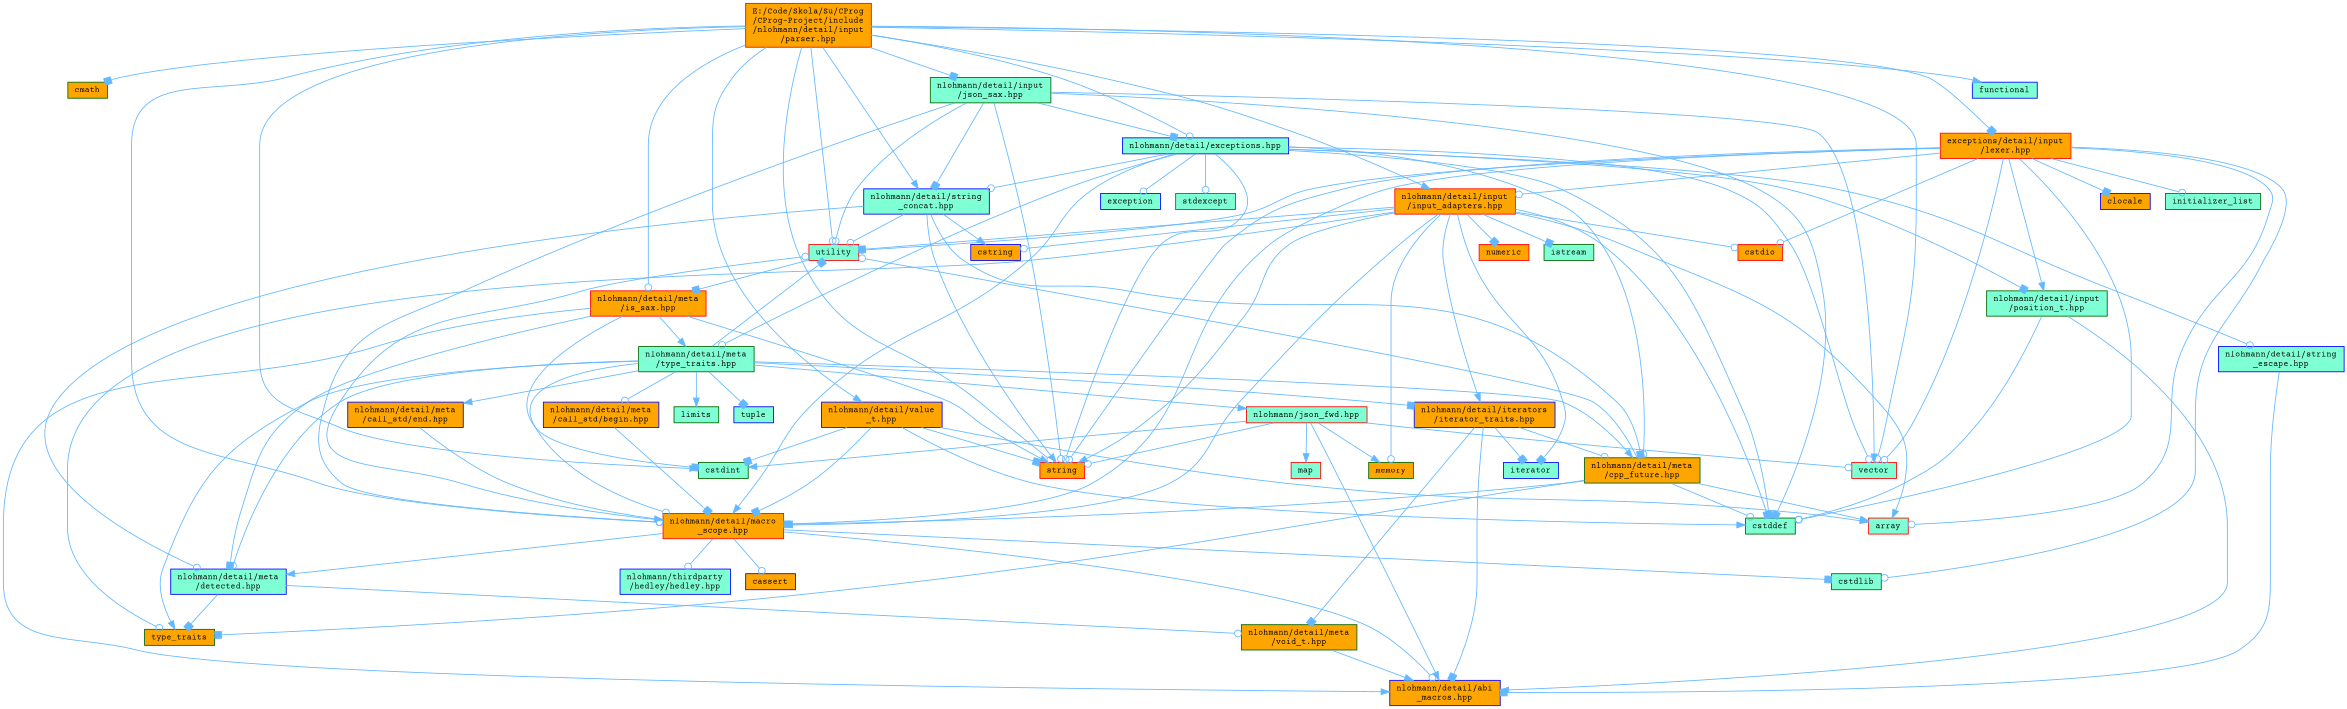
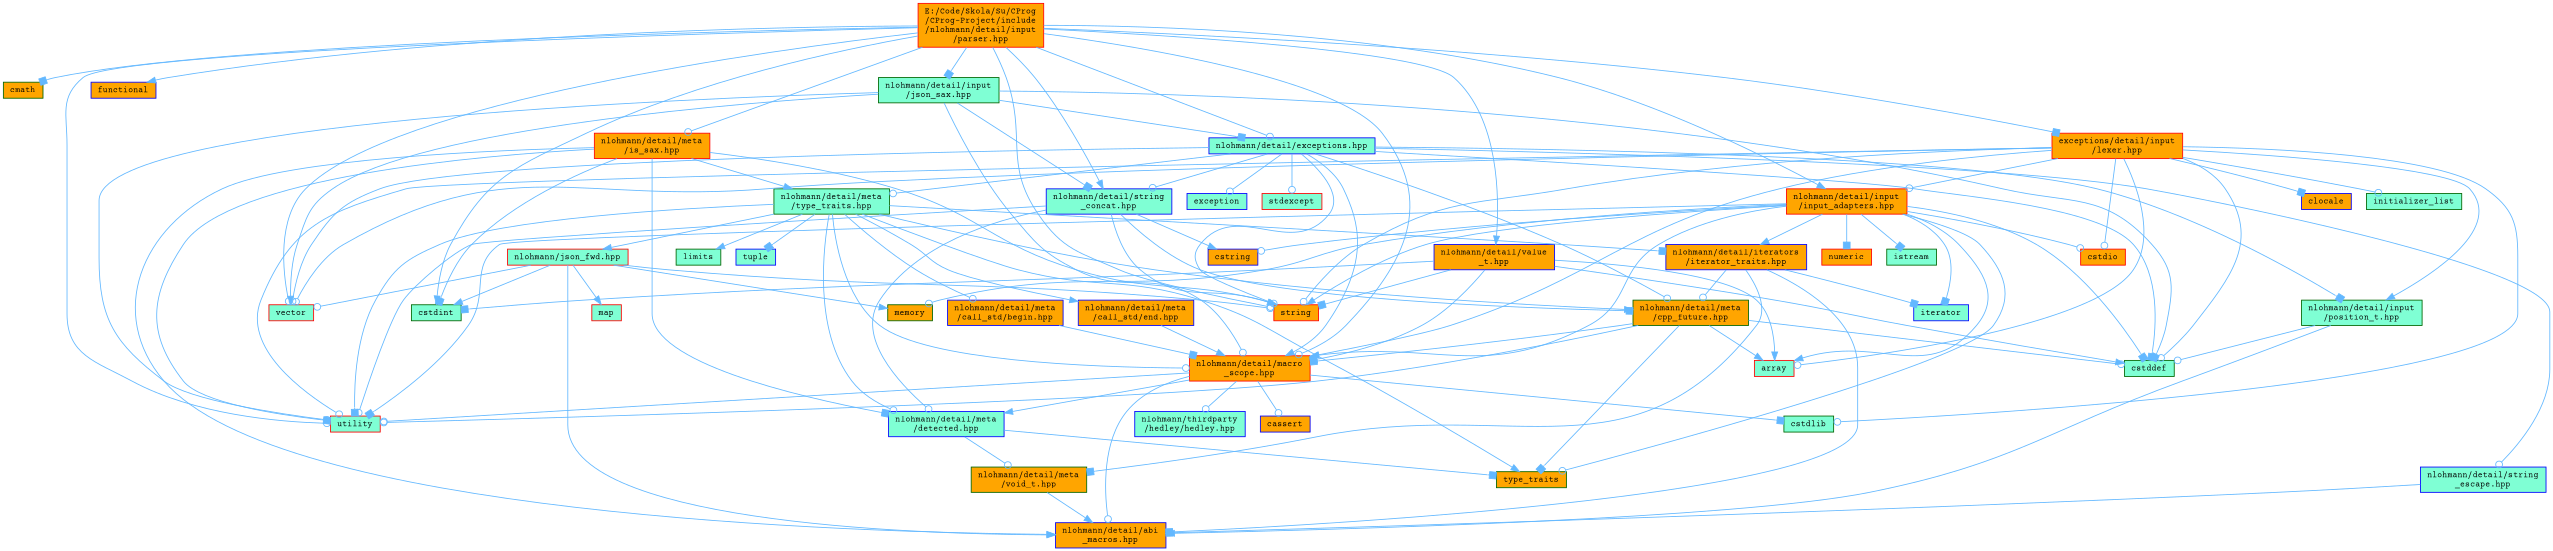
(2005, 90) -> (124, 90)
(1035, 278) -> none
(728, 281) -> (239, 207)
